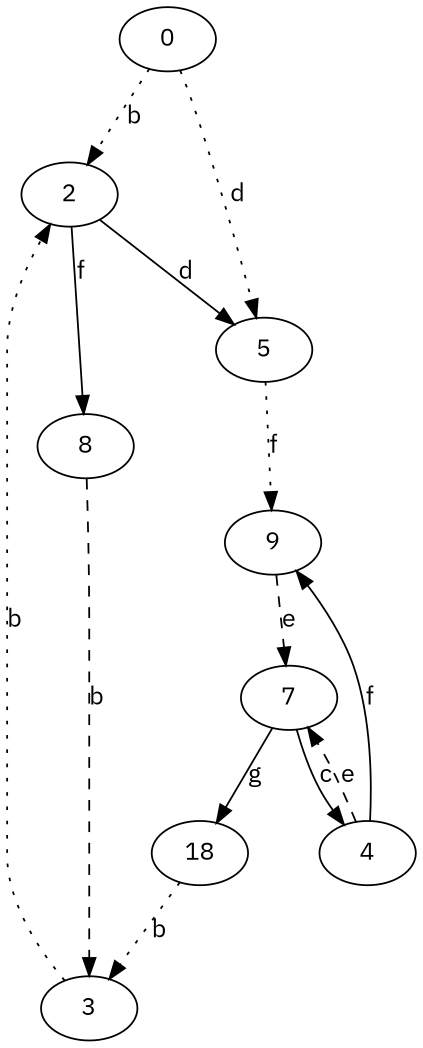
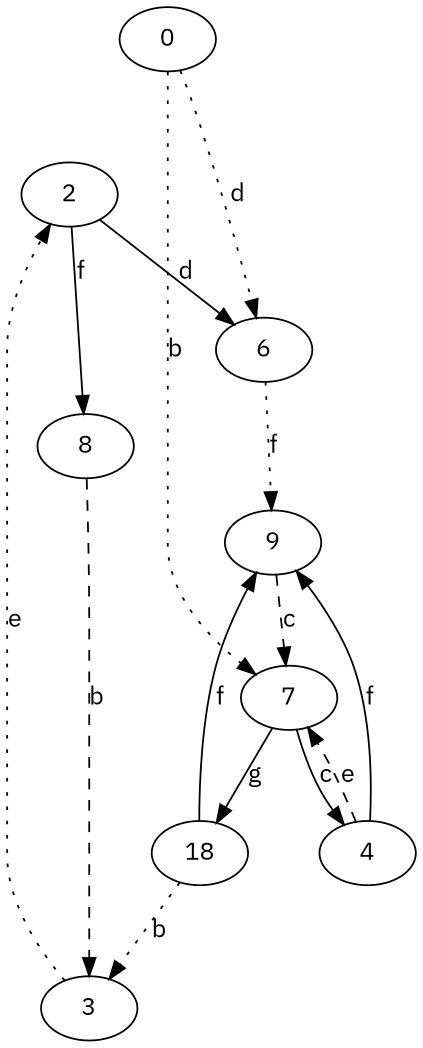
(123, 109) -> (168, 380)
(264, 350) -> (264, 350)
(15, 620) -> (15, 620)
(289, 620) -> (289, 620)
none -> (208, 701)
